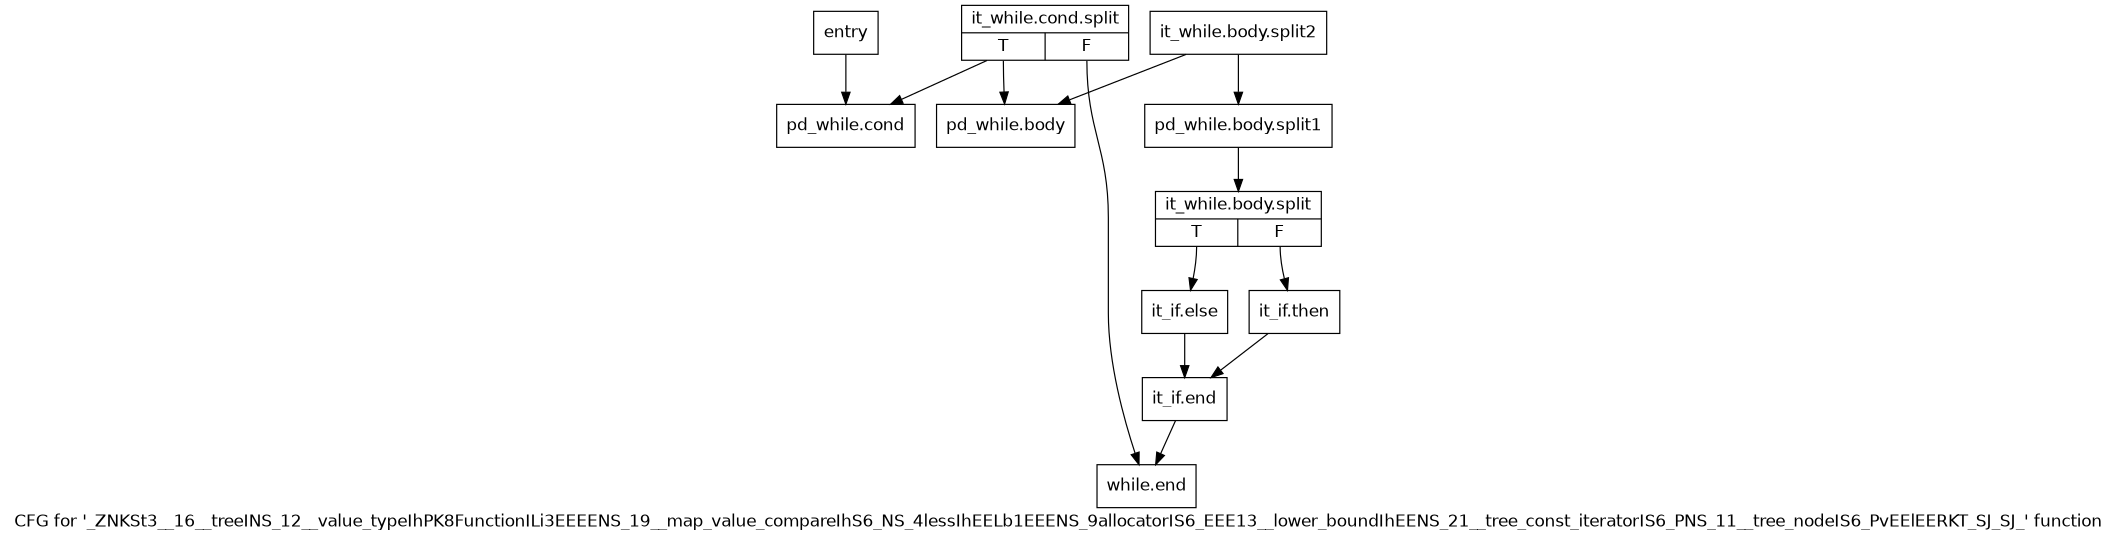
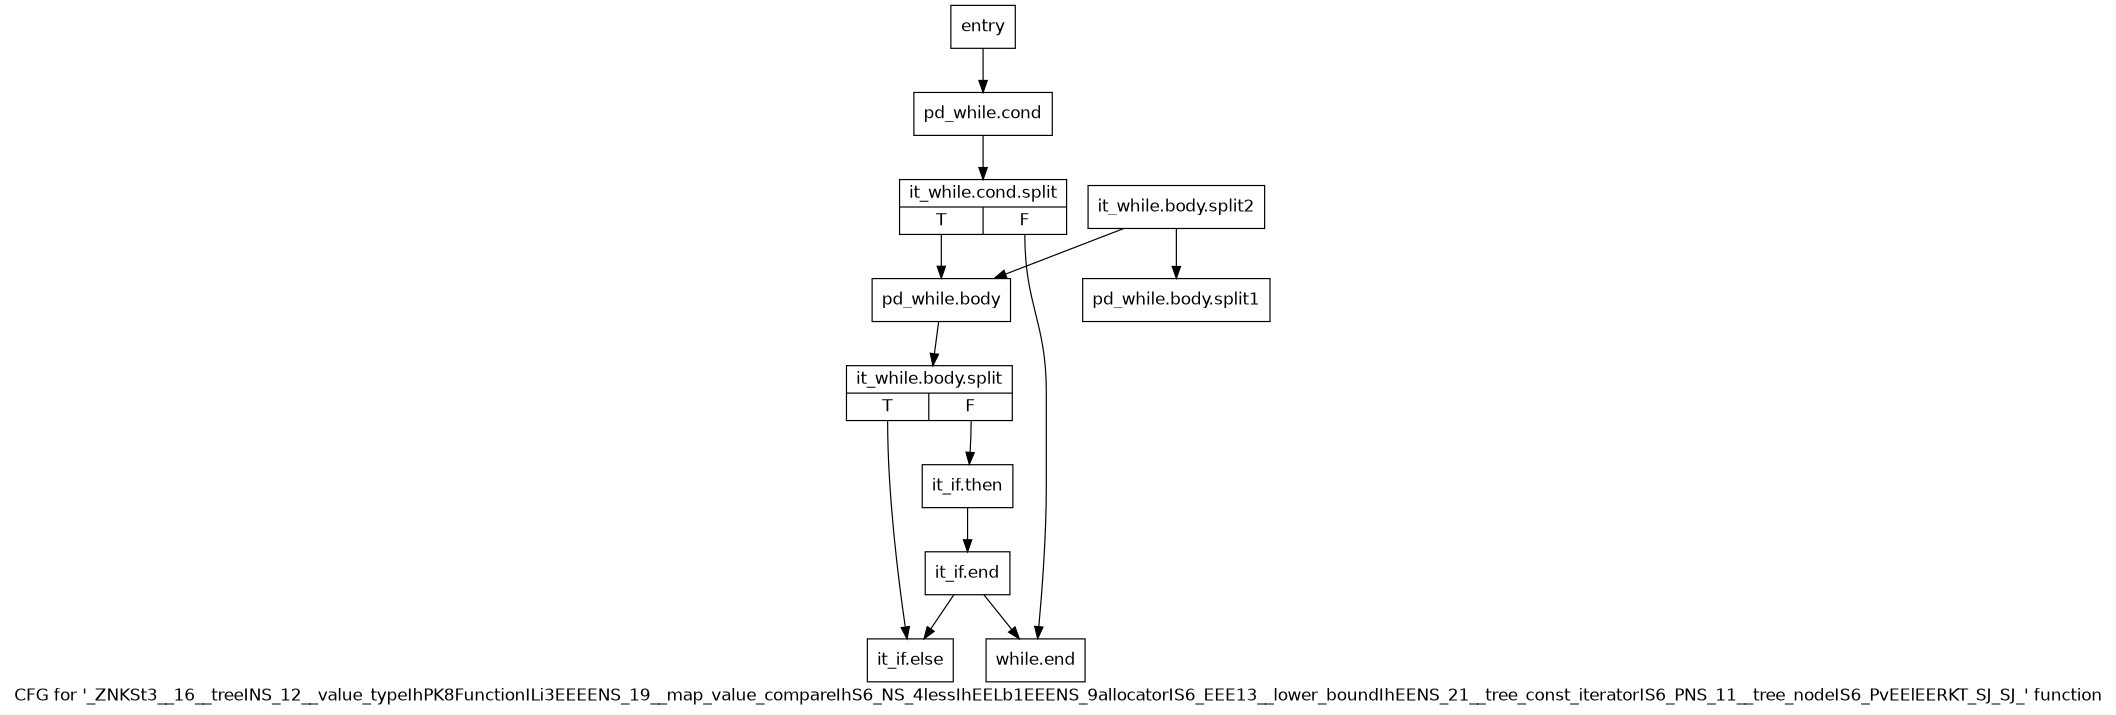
(944, 80) -> (983, 152)
(1238, 164) -> (937, 338)
(1185, 350) -> (942, 612)
